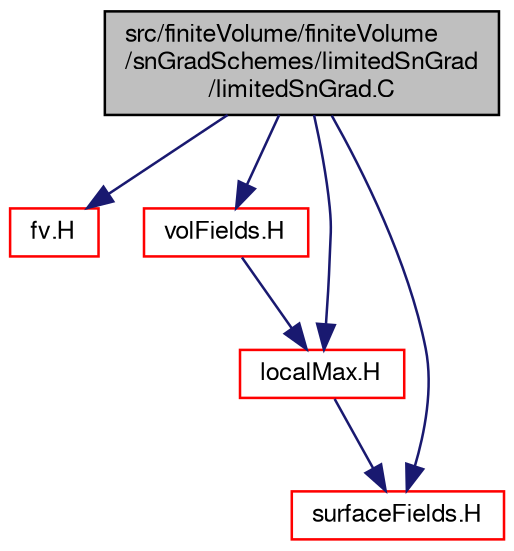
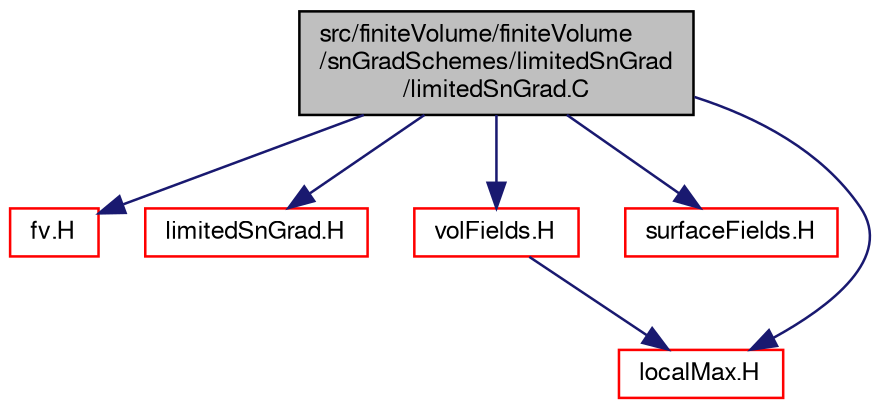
none -> (256, 232)
(354, 434) -> none
